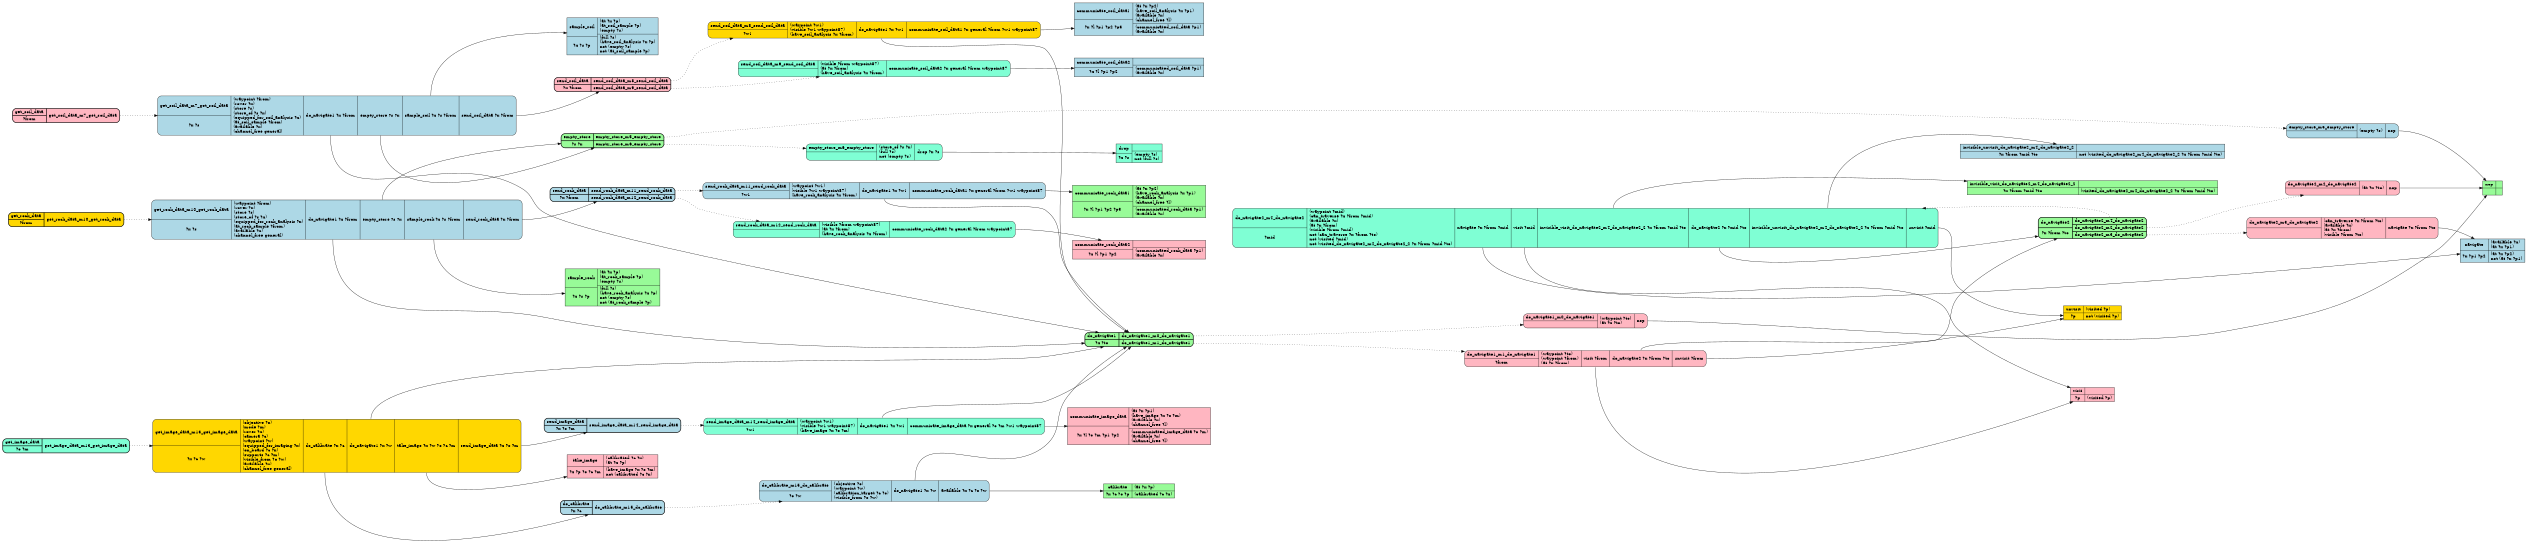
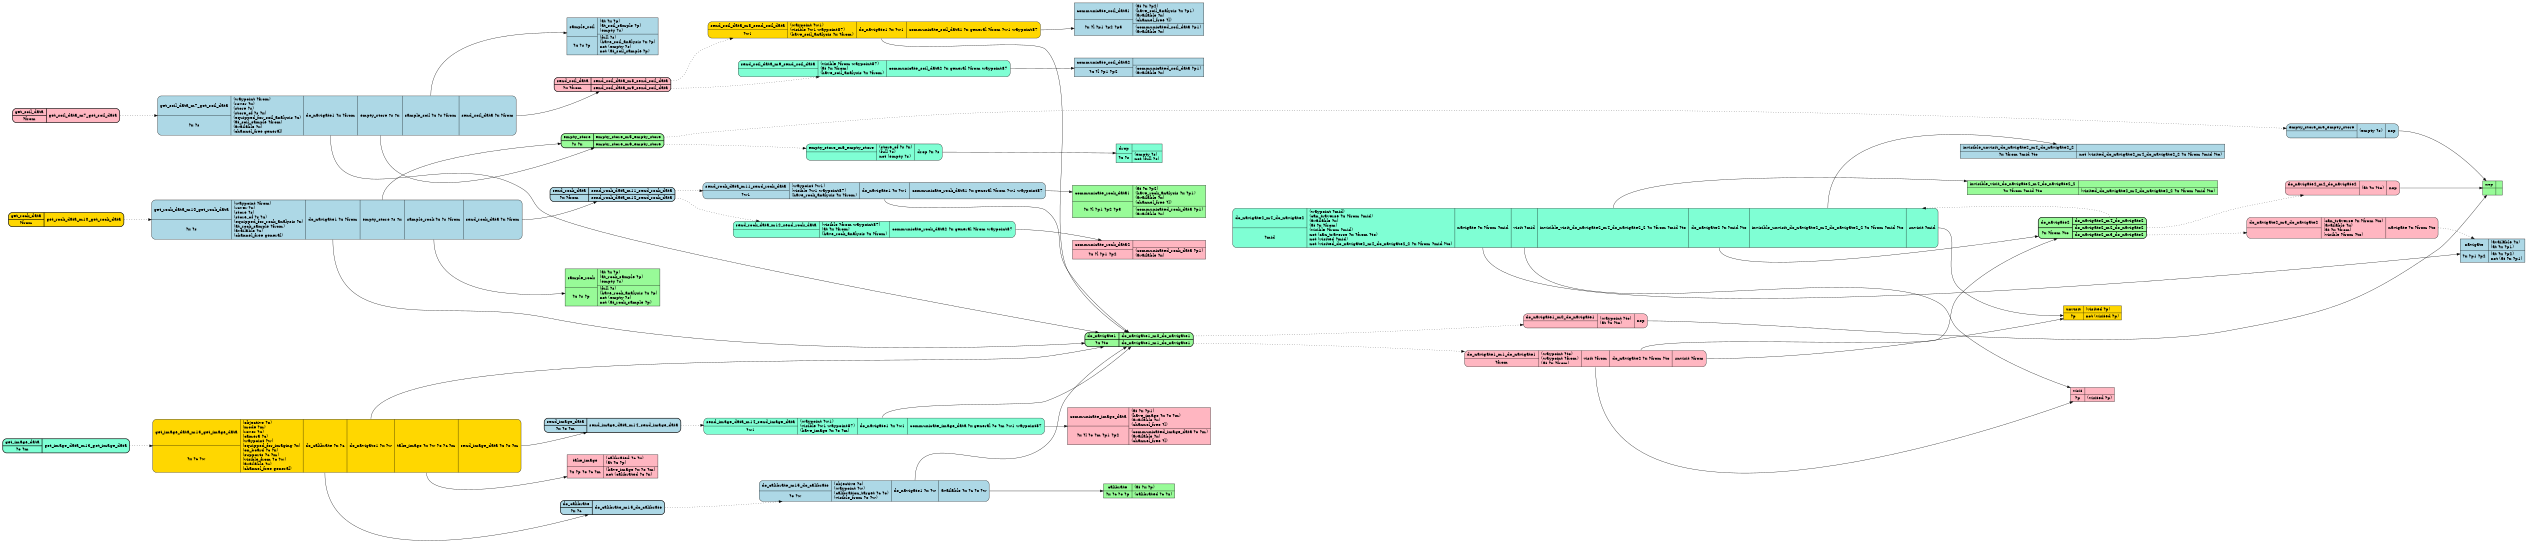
(2454, 231) -> (2454, 231)
